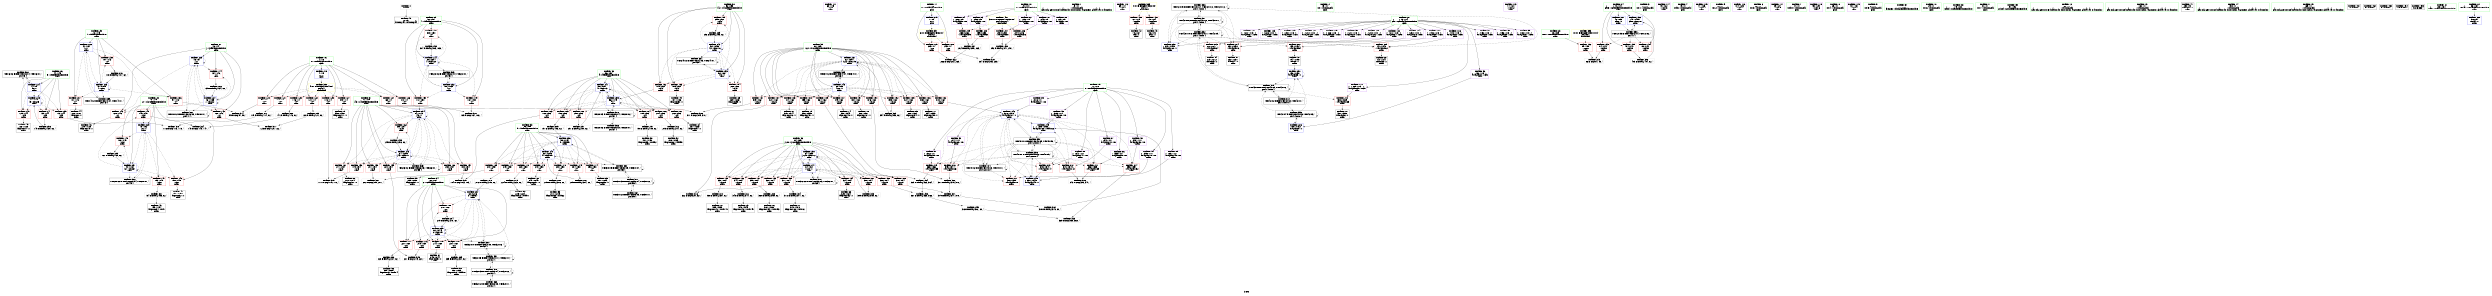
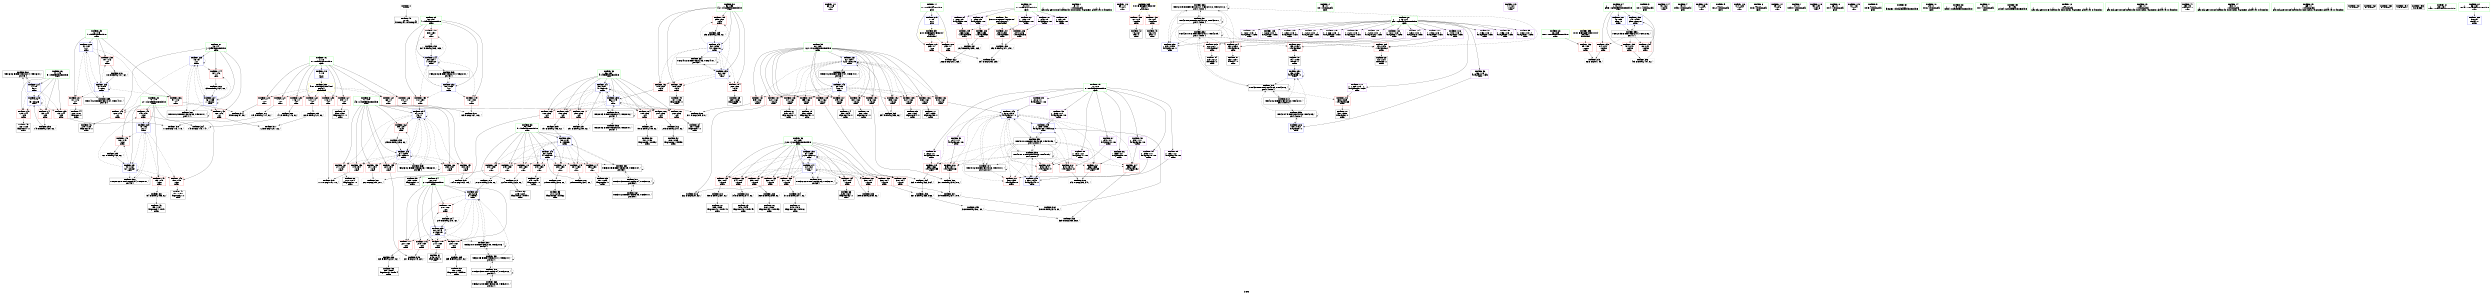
(573, 135) -> (487, 157)
